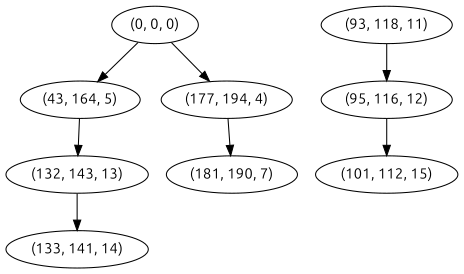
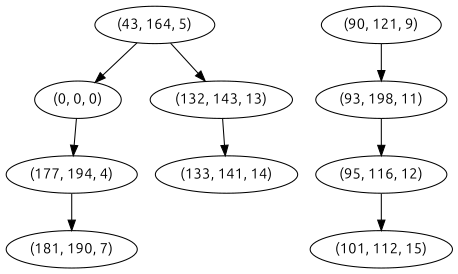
none -> (381, 25)
(387, 25) -> (381, 100)
(122, 58) -> (120, 59)
